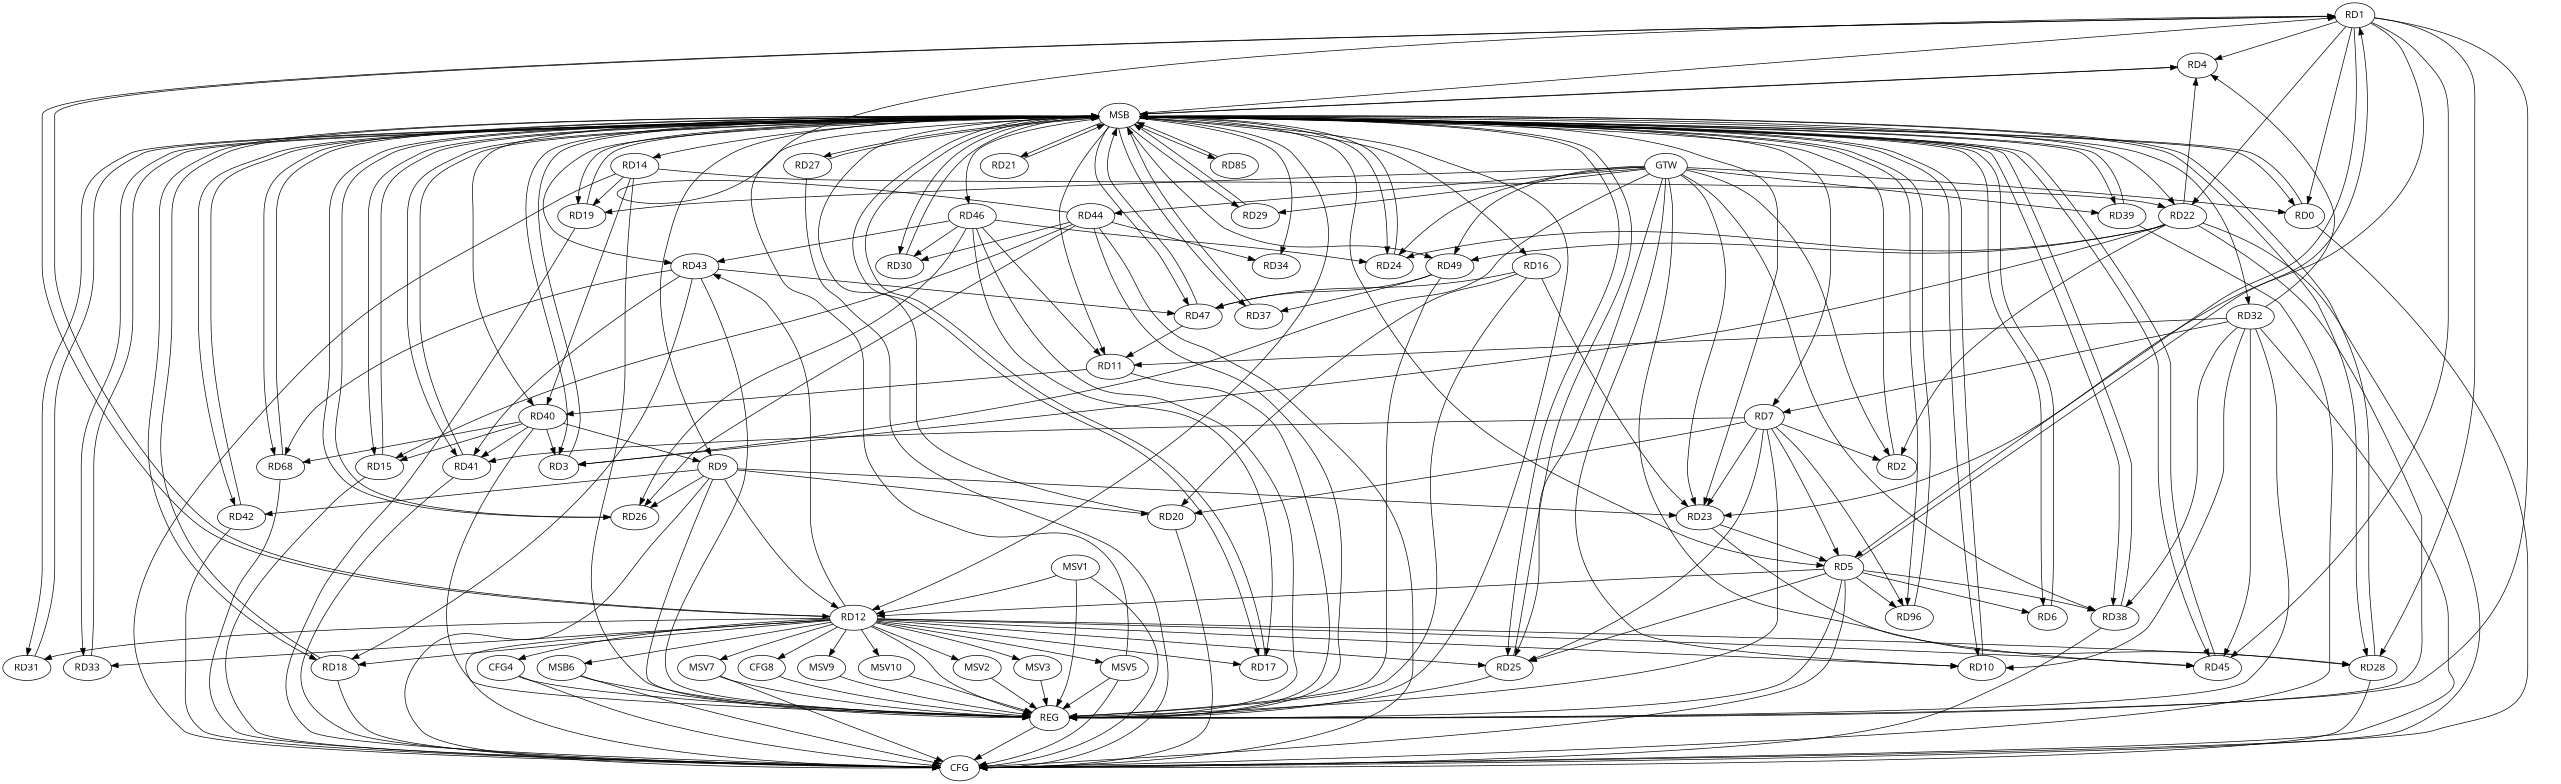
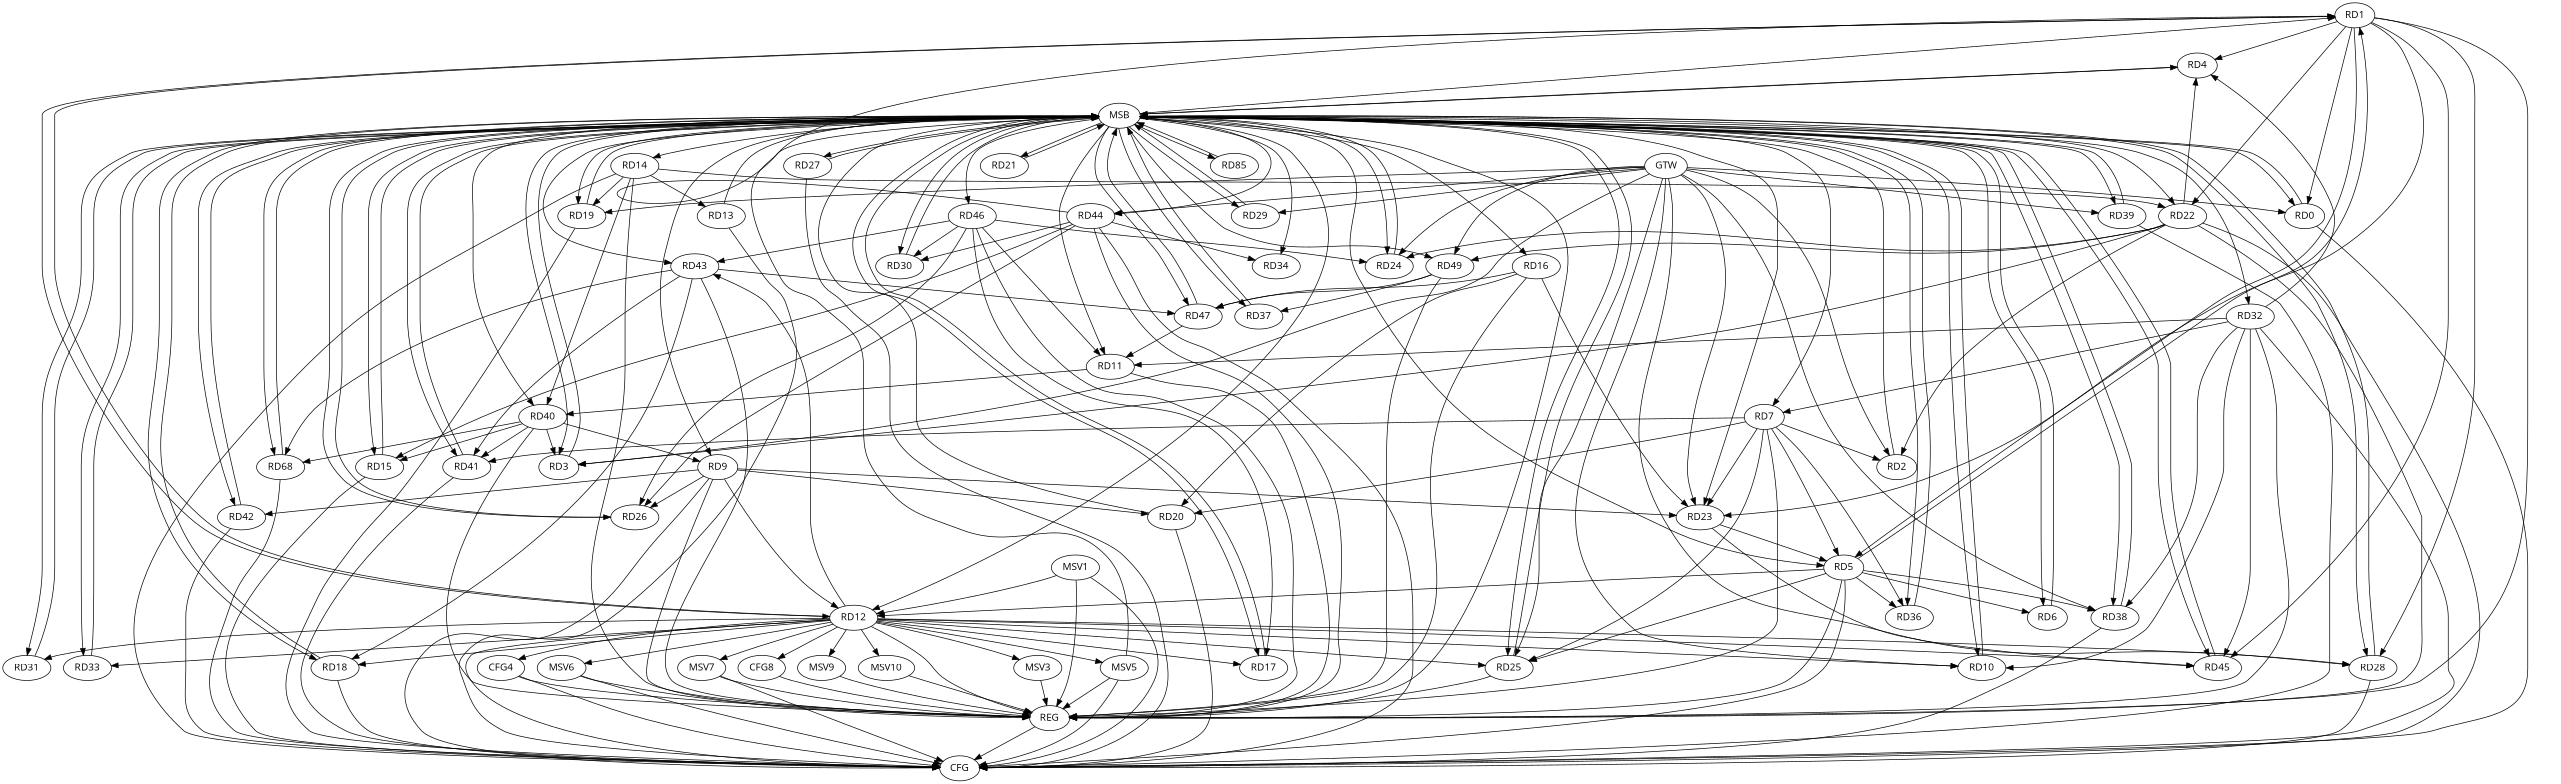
none -> (1267, 172)
none -> (721, 216)
(1909, 618) -> (1909, 618)
(562, 668) -> (562, 668)
(977, 668) -> none
